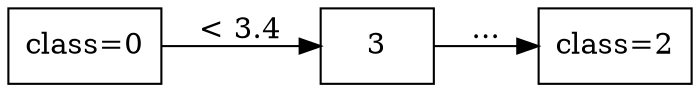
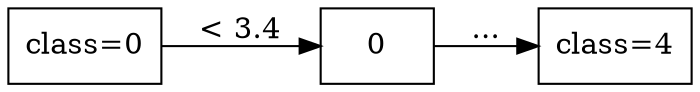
(377, 46) -> (377, 46)
(615, 46) -> (615, 46)
